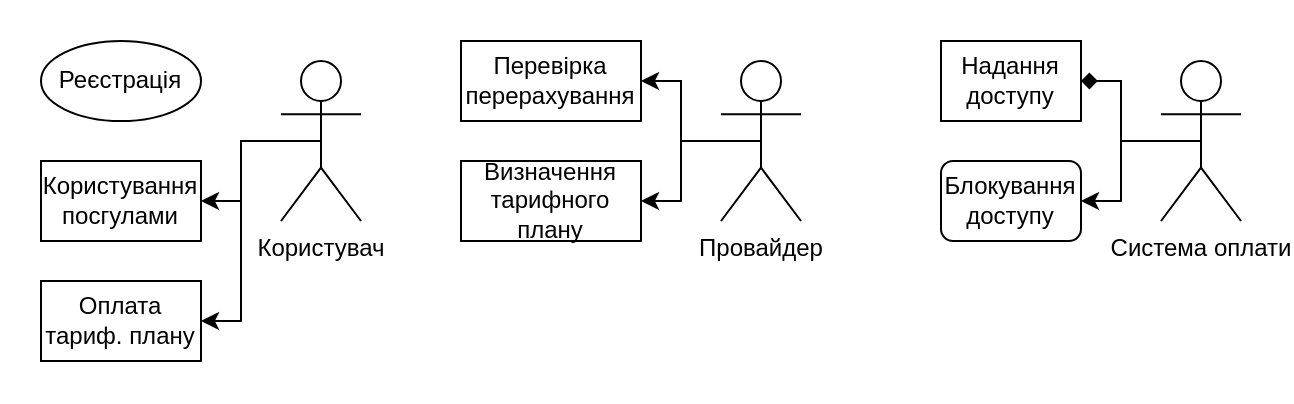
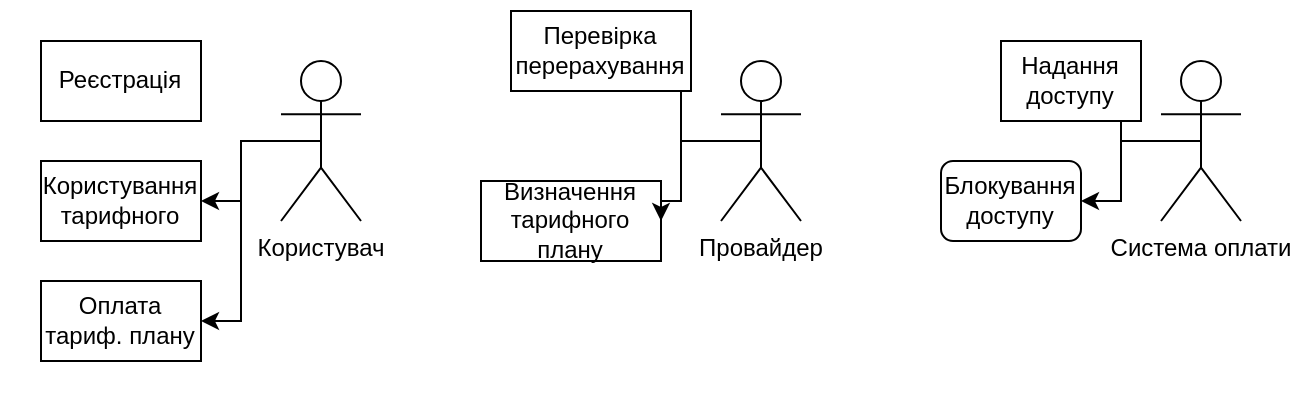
(121, 81) -> (121, 81)
(551, 81) -> (601, 51)
(1011, 81) -> (1071, 81)
(121, 201) -> (121, 201)
(551, 201) -> (571, 221)
